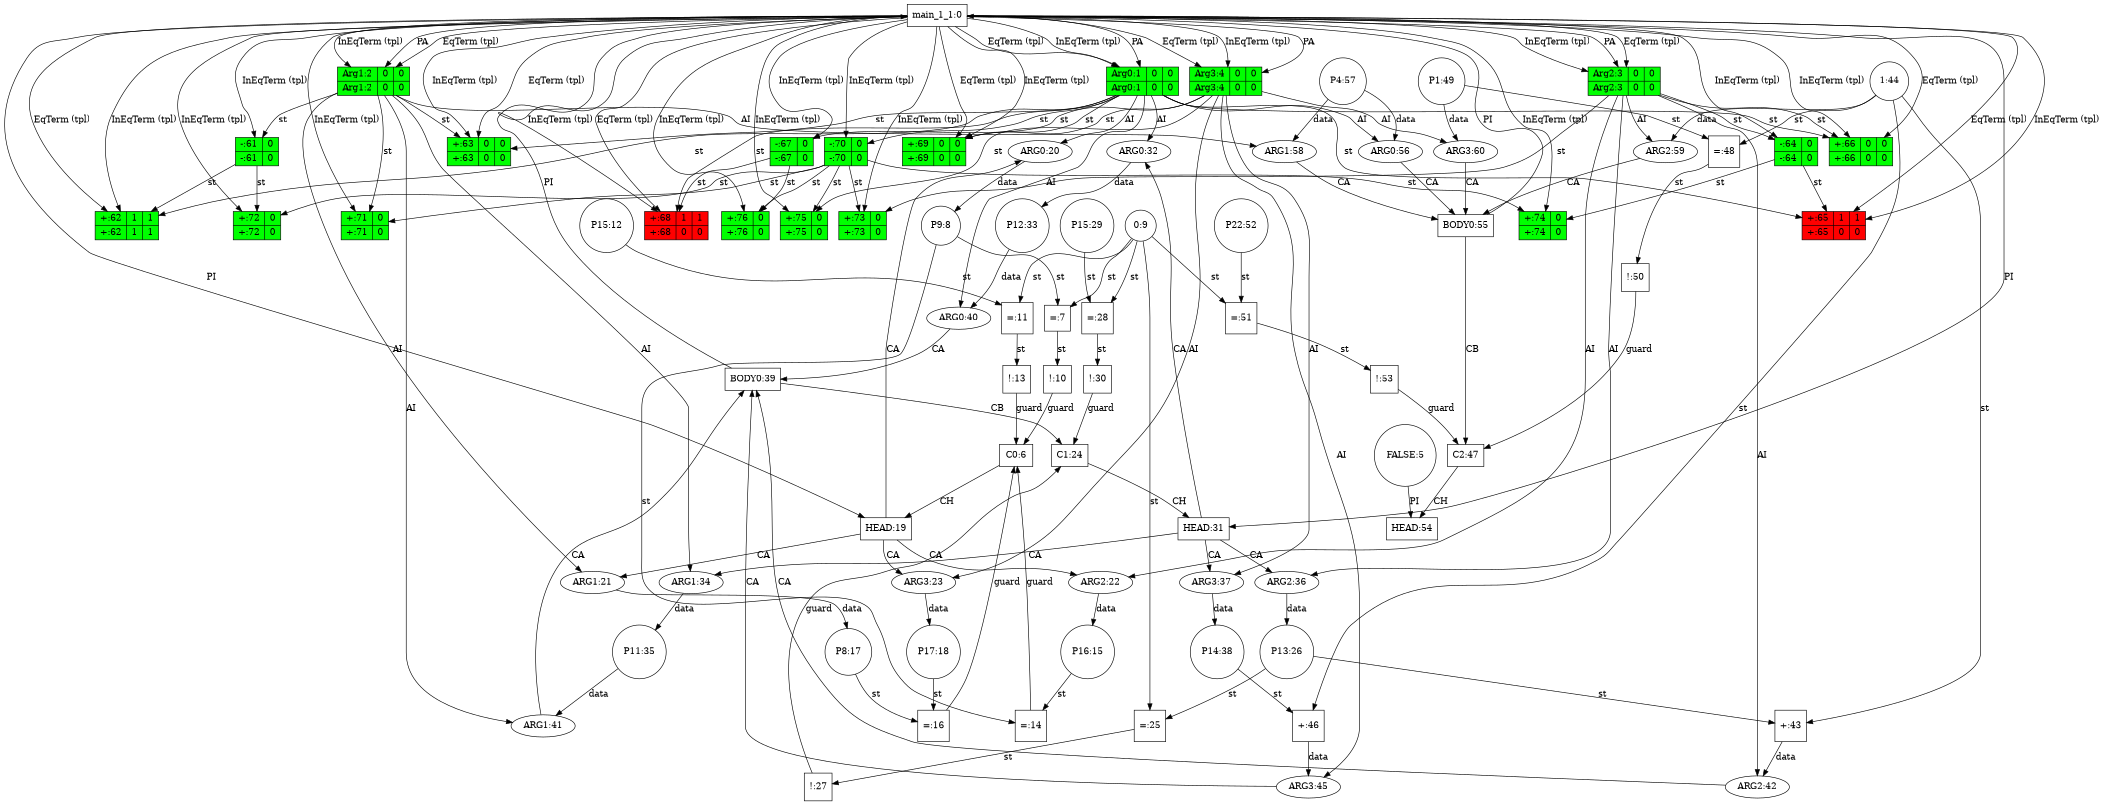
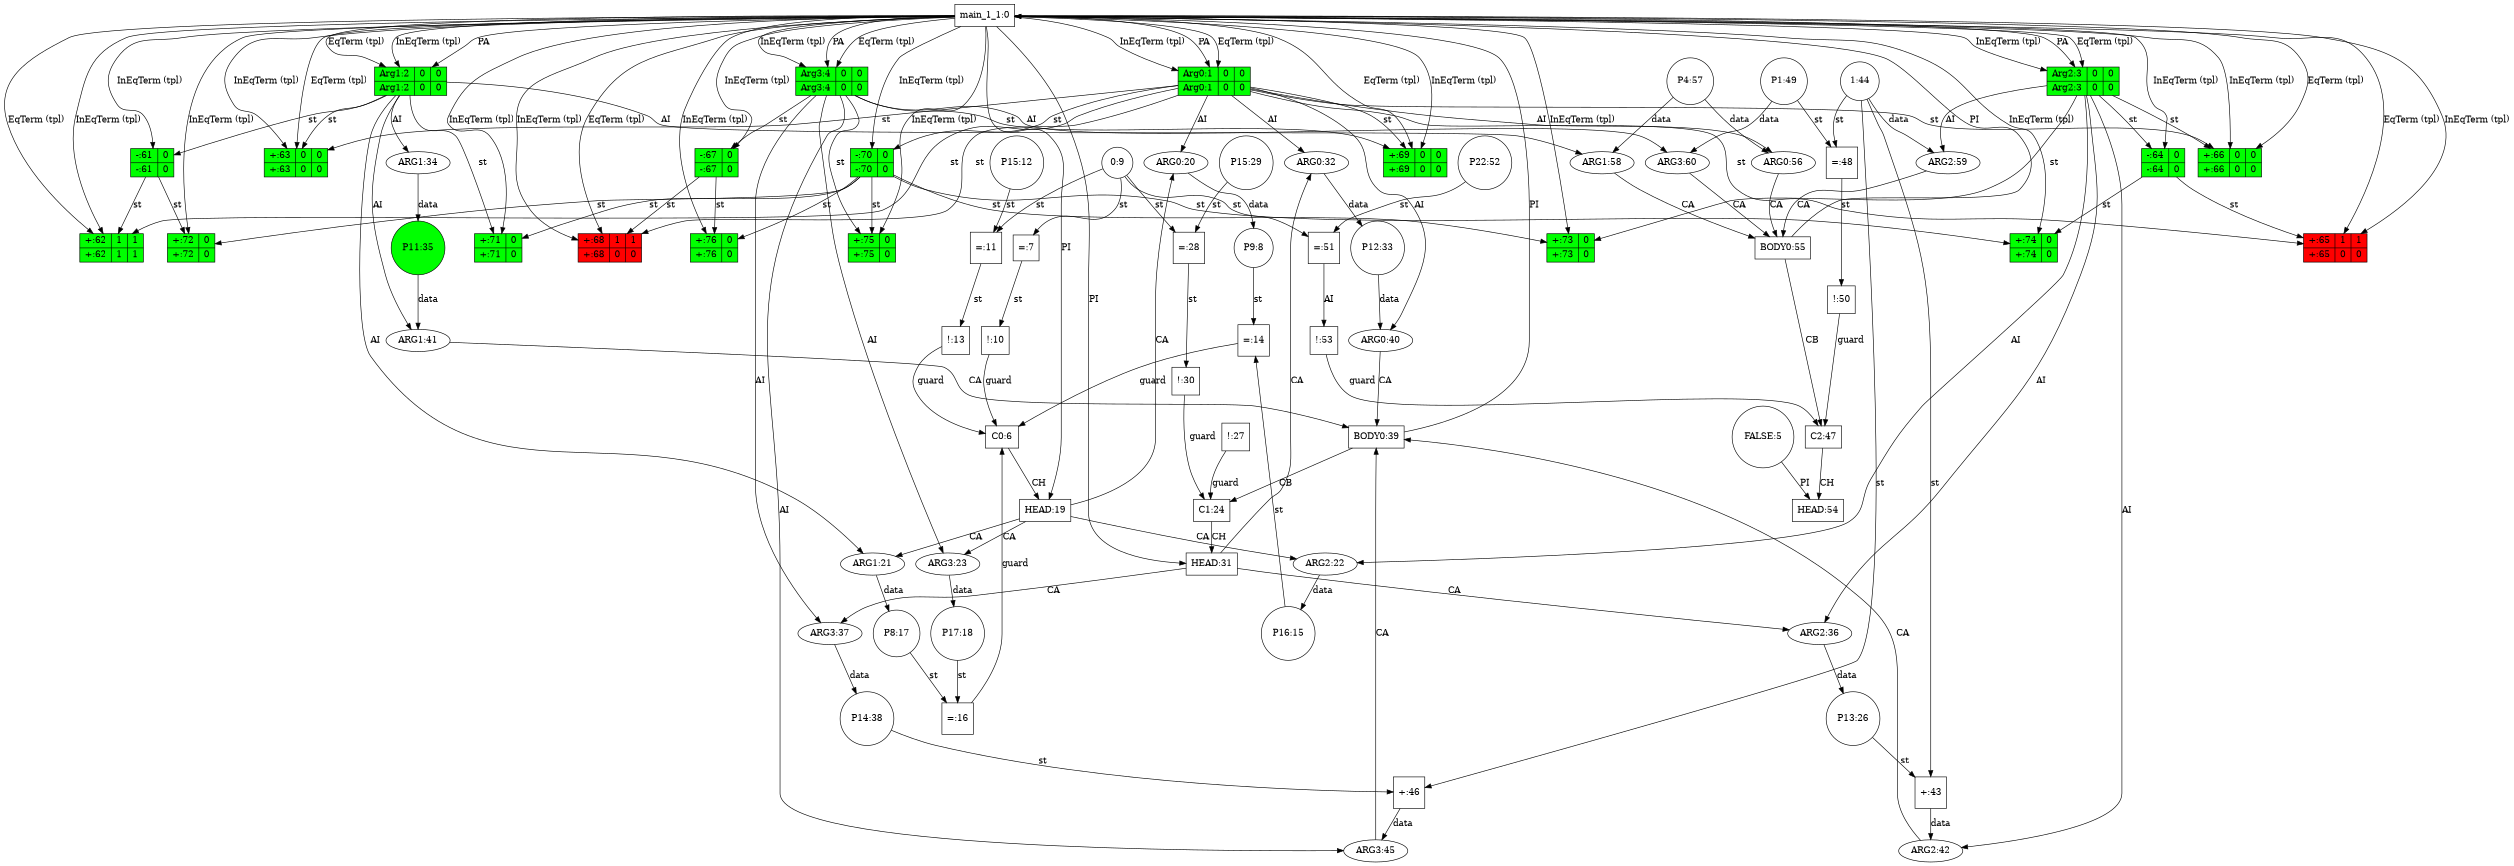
(1019, 255) -> none
(1345, 350) -> (1329, 300)
(950, 560) -> none
(639, 652) -> (418, 248)
(1150, 726) -> none
